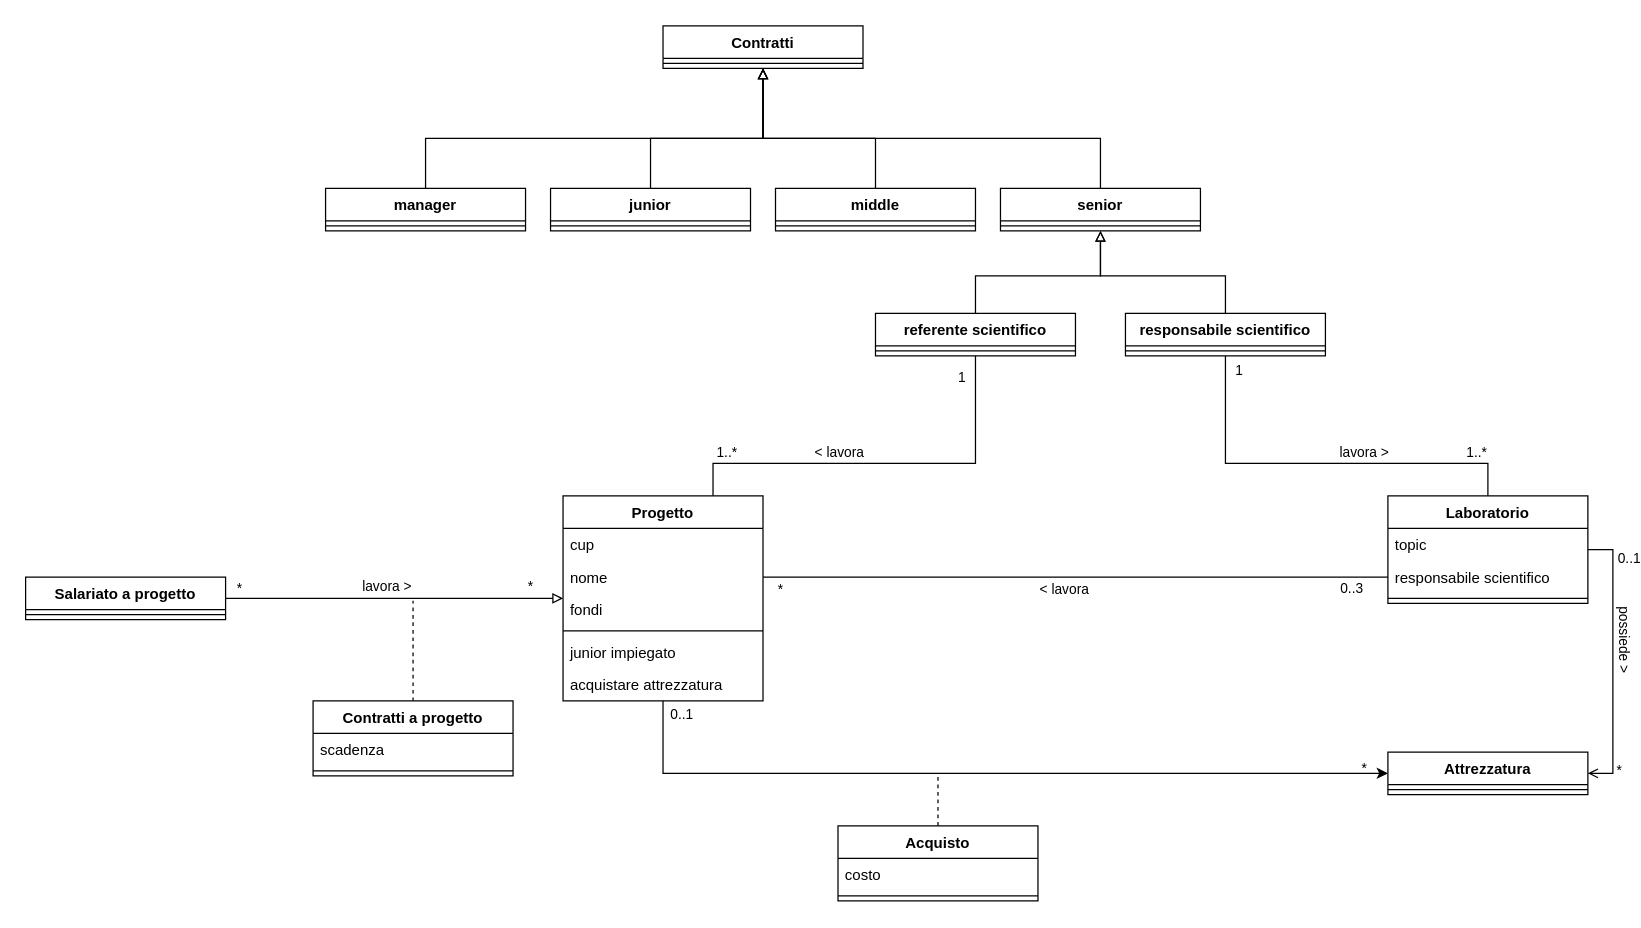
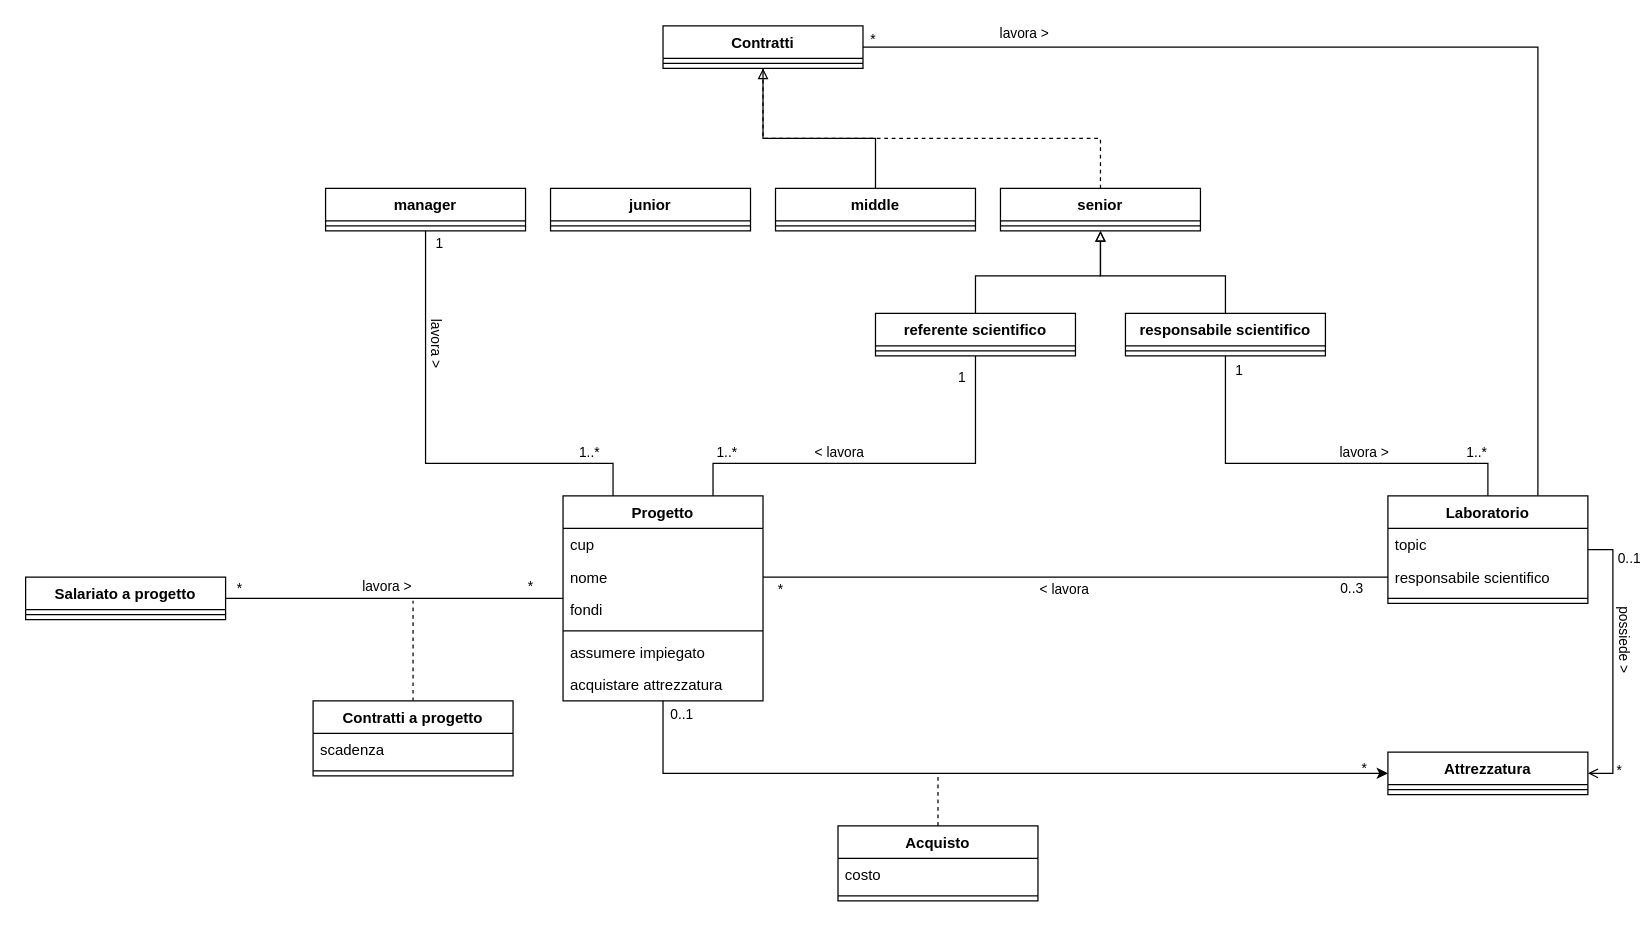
none -> (1424, 47)
(511, 138) -> none
(1013, 138) -> (1013, 138)
(876, 140) -> (763, 74)
(651, 165) -> none
none -> (426, 457)
(551, 598) -> (555, 598)
(629, 653) -> (640, 653)
